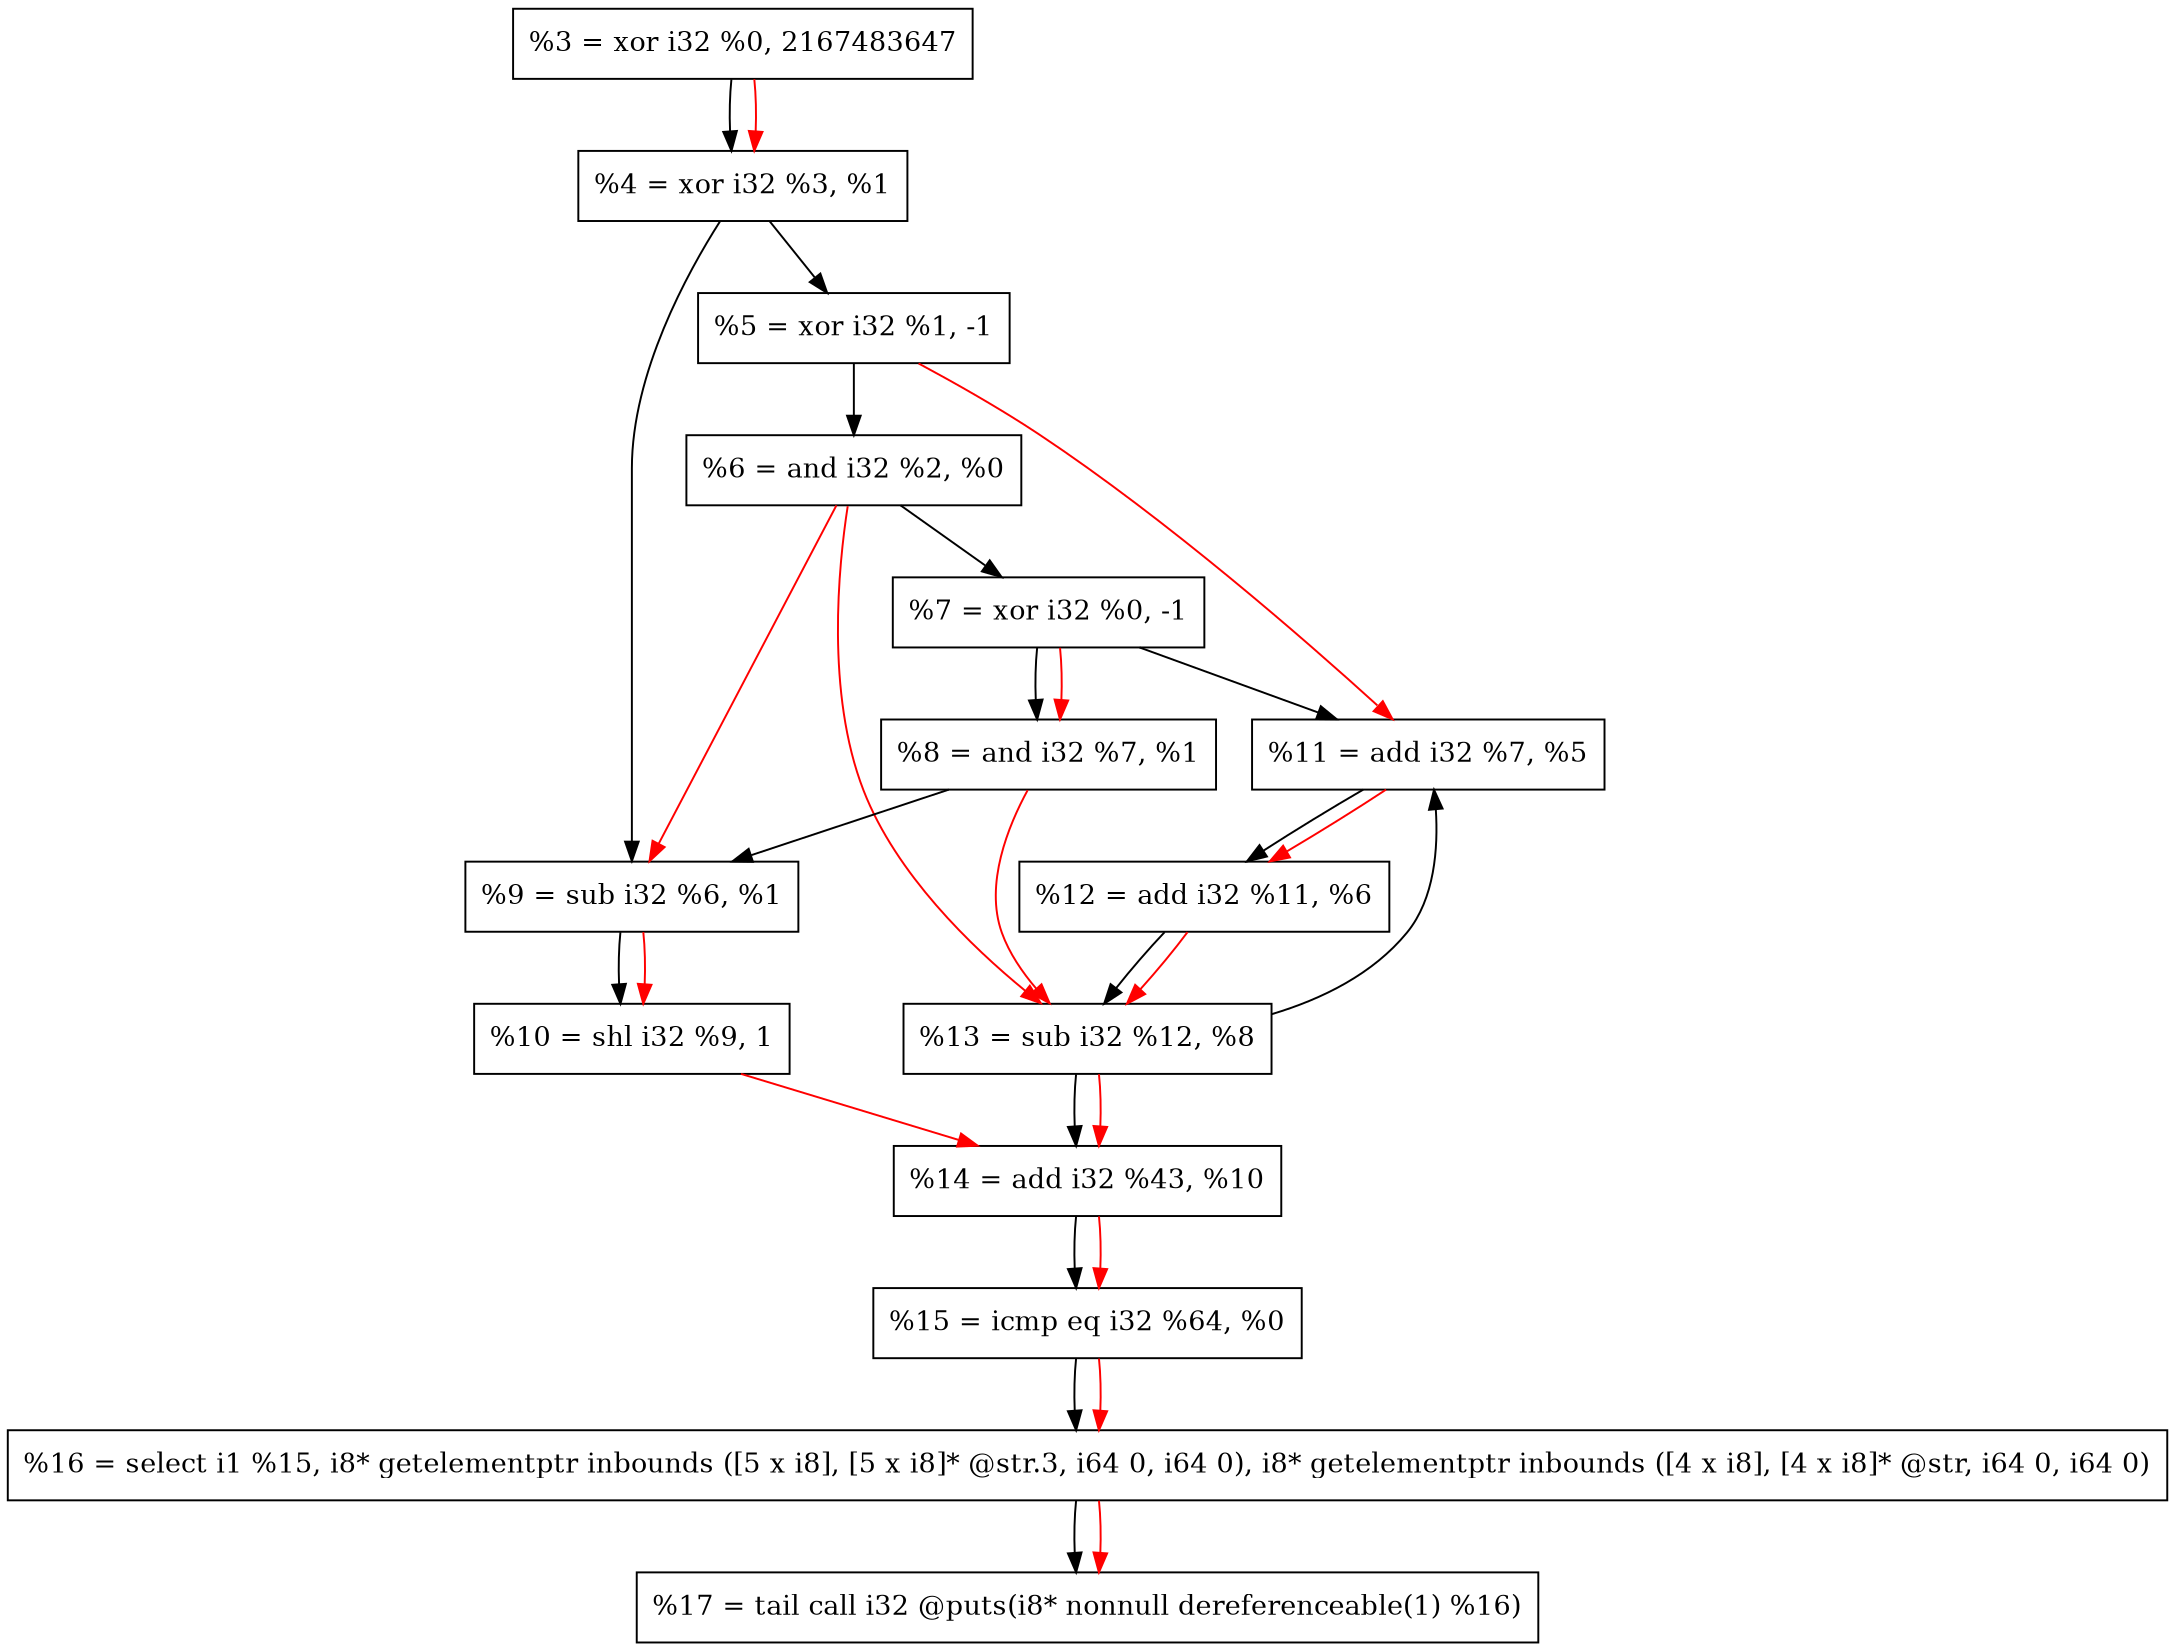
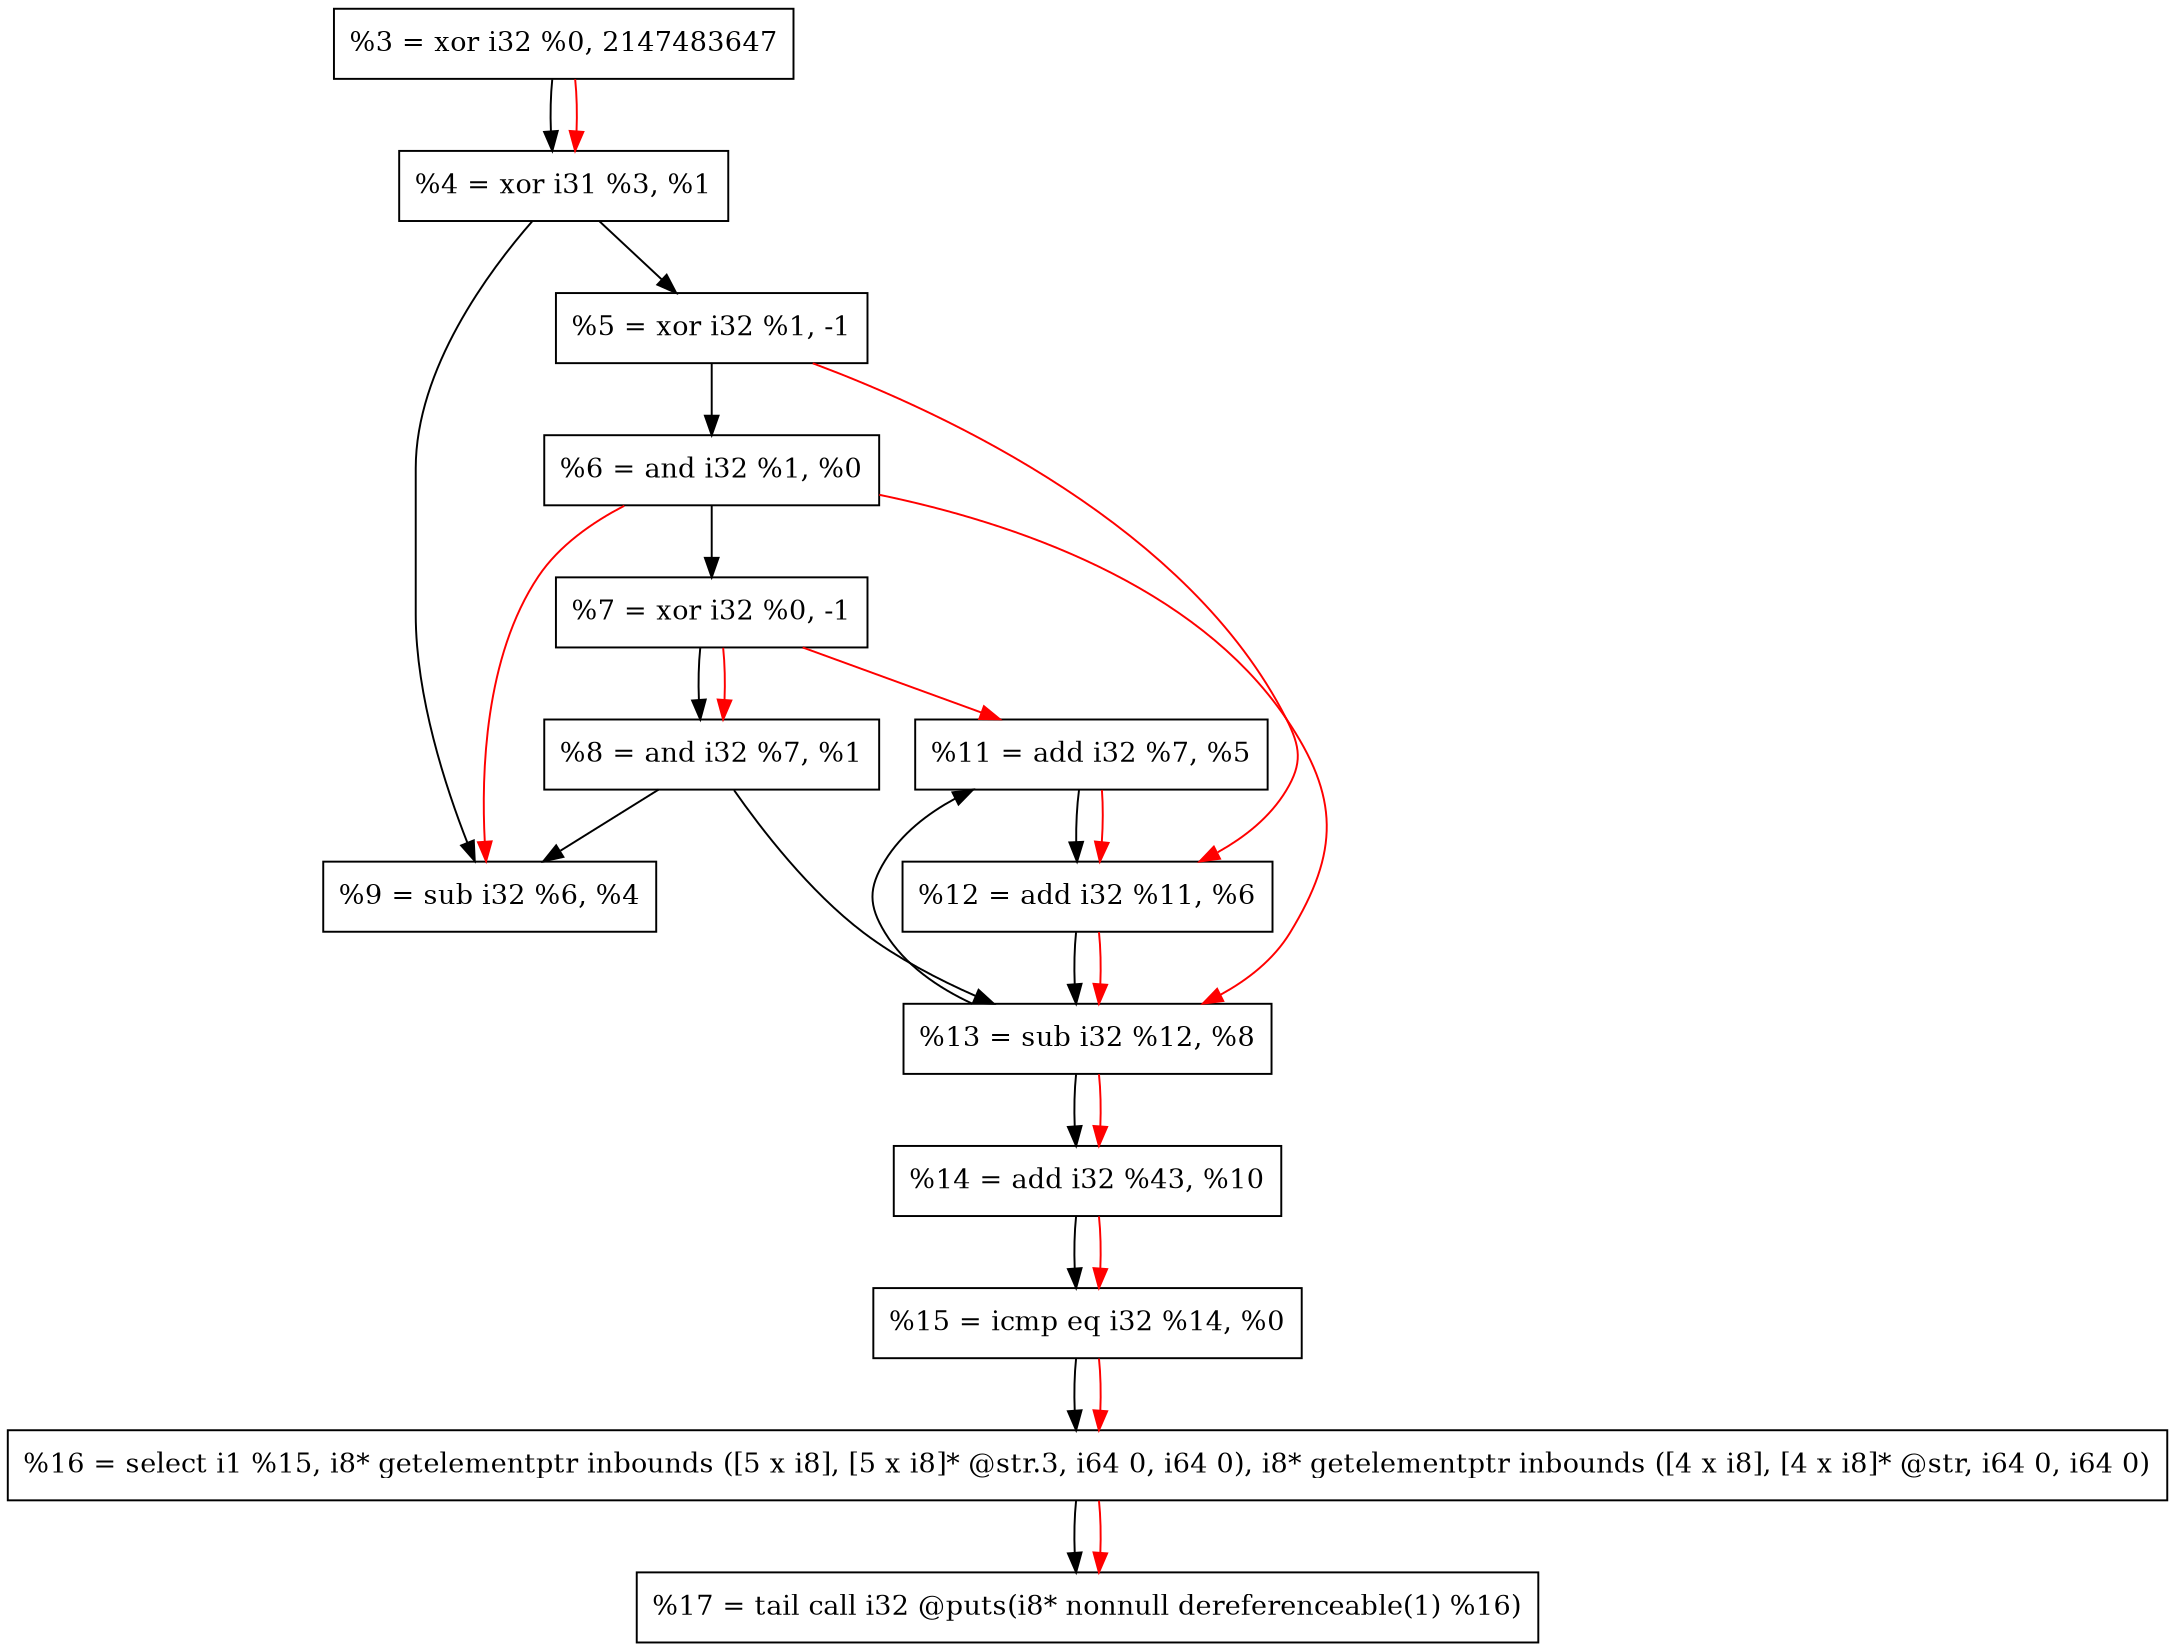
(743, 44) -> (564, 44)
(743, 186) -> (564, 186)
(854, 470) -> (712, 470)
(1158, 521) -> (1148, 552)
(1229, 680) -> (892, 680)
(996, 892) -> (839, 912)
(632, 897) -> (490, 897)
(632, 1039) -> none
(1088, 1323) -> (1088, 1323)
